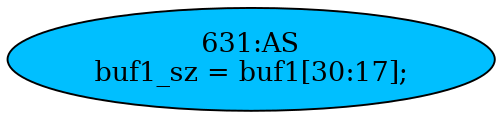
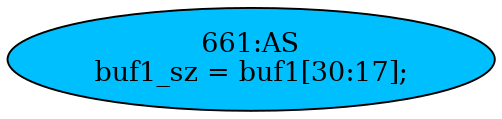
(251, 59) -> (251, 59)
